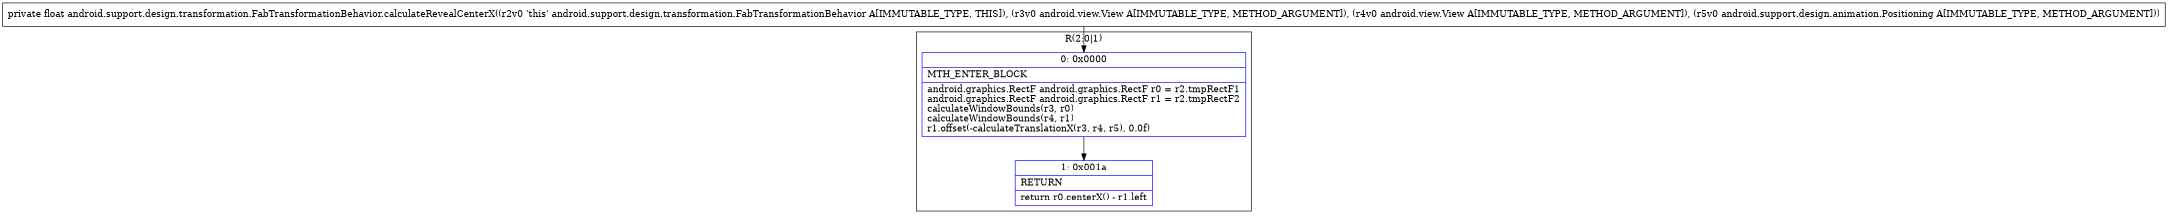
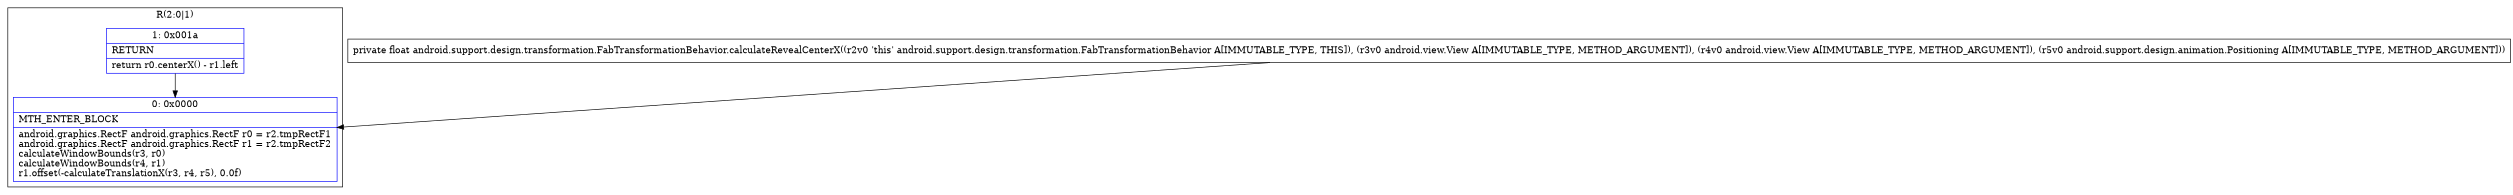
(1084, 145) -> (175, 82)
